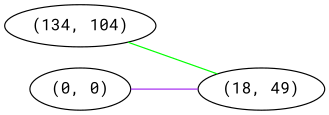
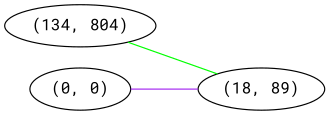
(80, 26) -> (80, 26)
(261, 89) -> (261, 89)
